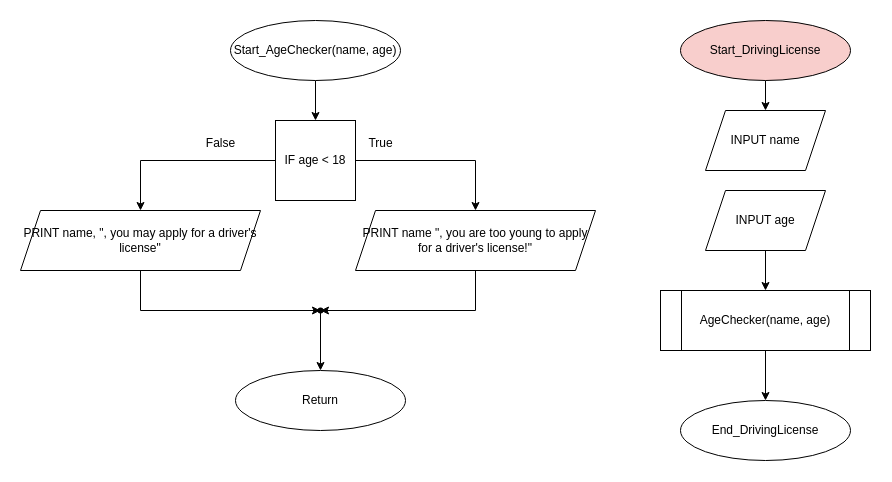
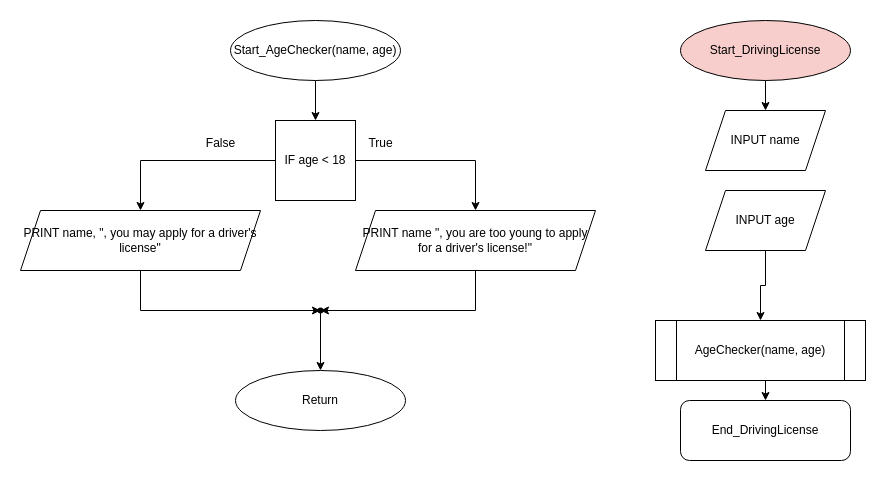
(766, 321) -> (761, 351)
(766, 431) -> (766, 431)
